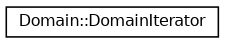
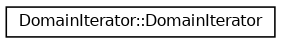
(112, 22) -> (141, 22)
